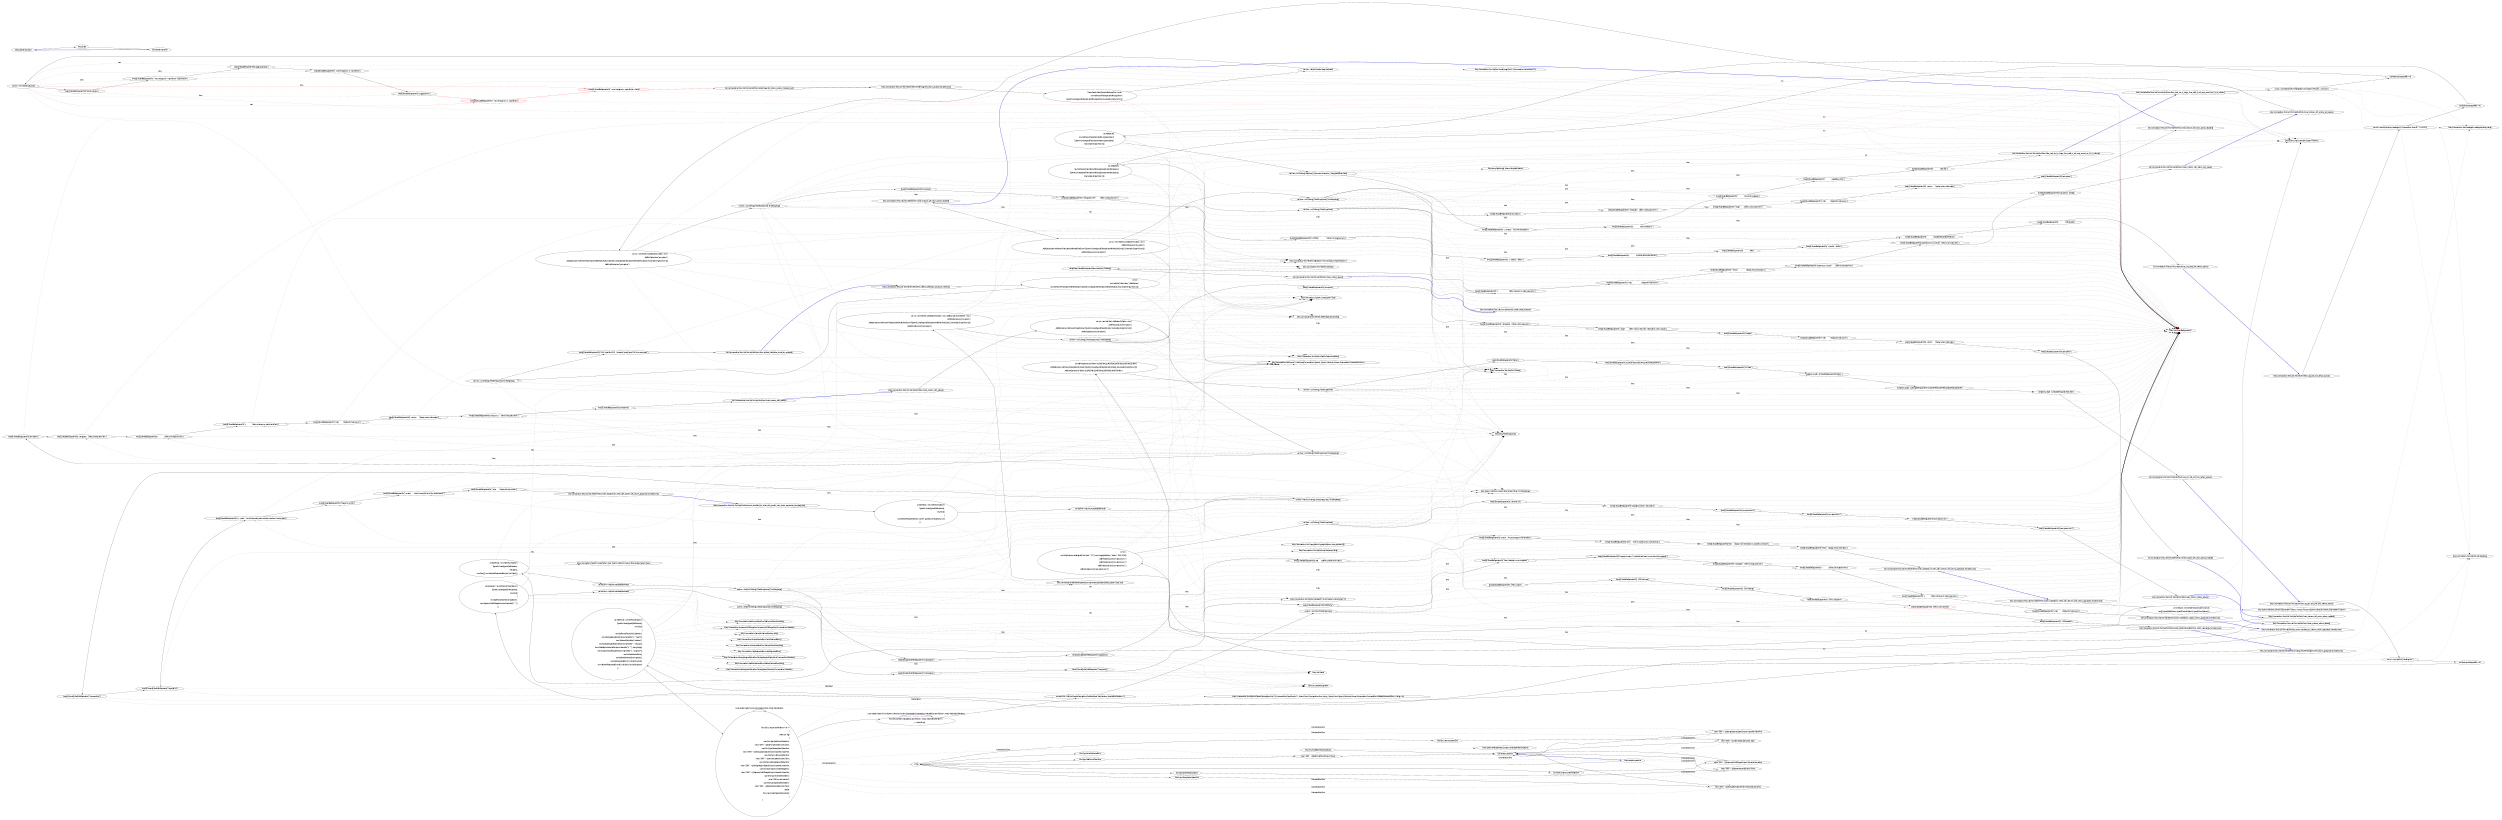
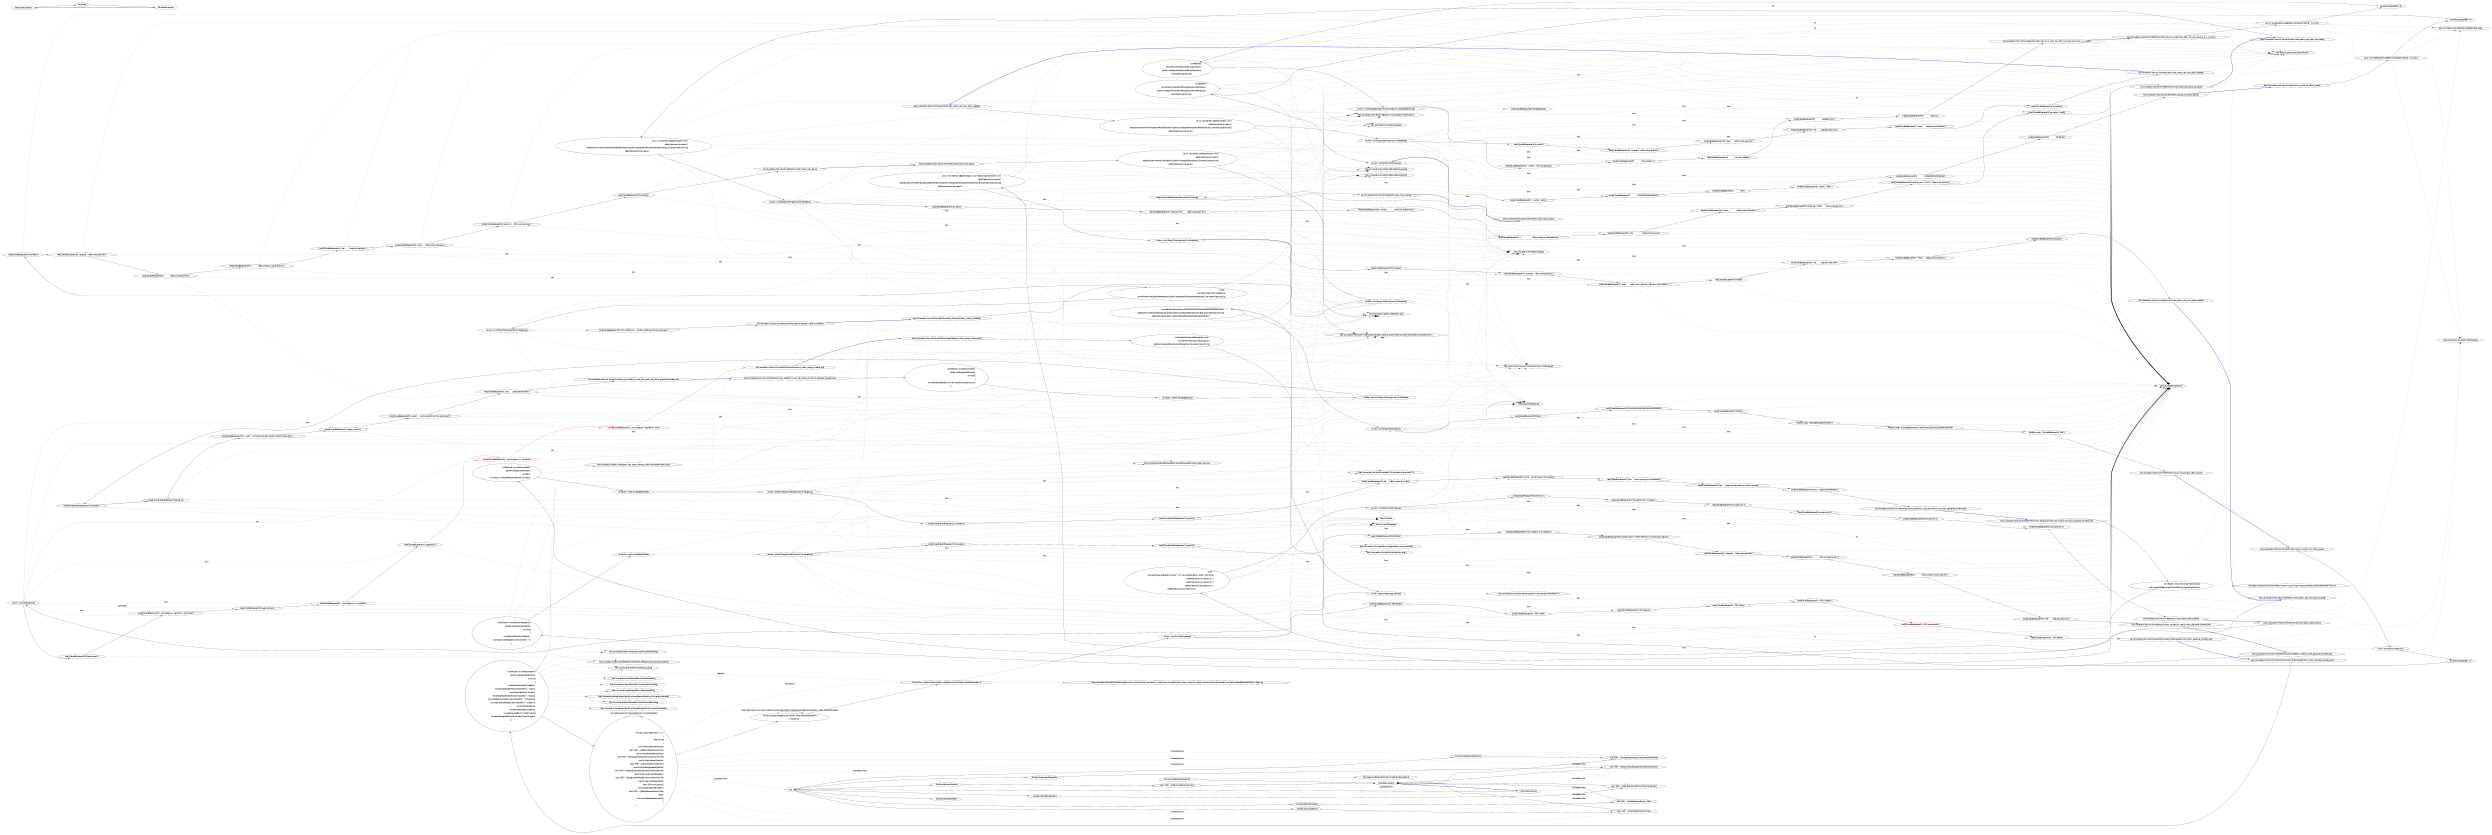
(119, 63) -> (122, 606)
none -> (1386, 604)
none -> (1468, 756)
